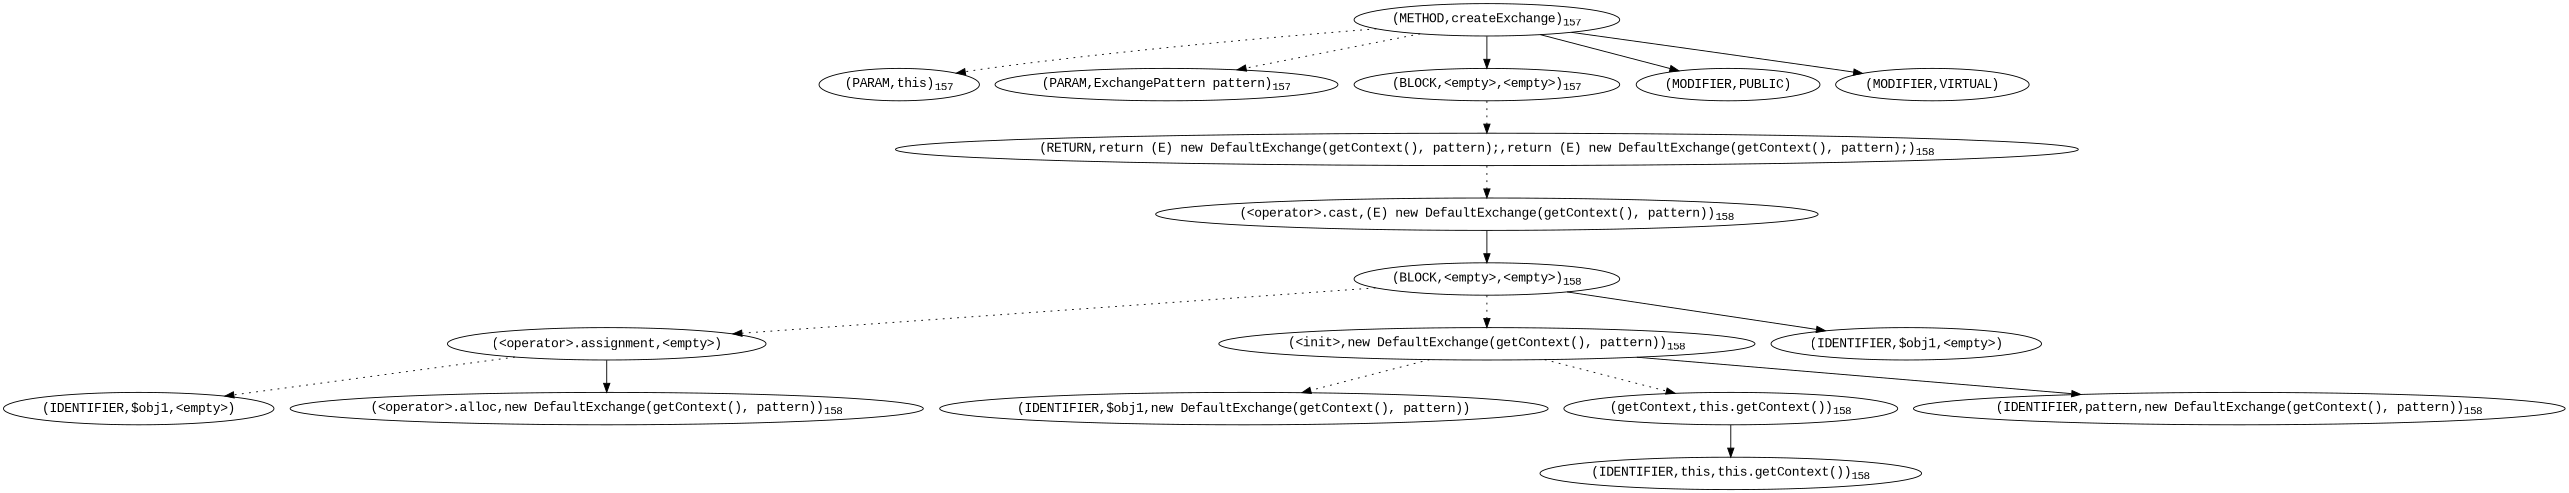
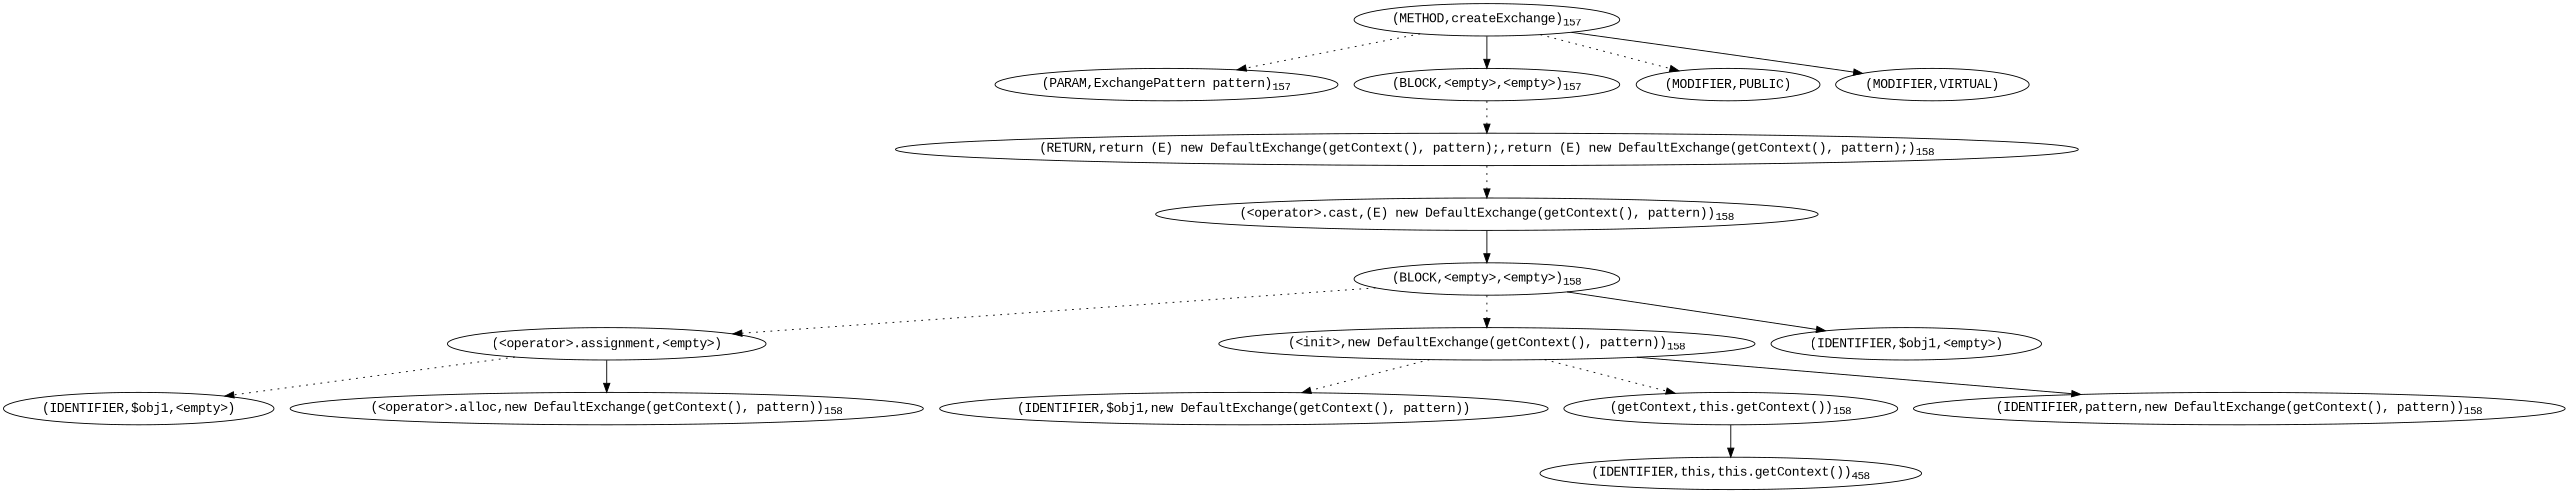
(1605, 52) -> (1605, 52)
(899, 85) -> none
(1861, 472) -> (1861, 472)
